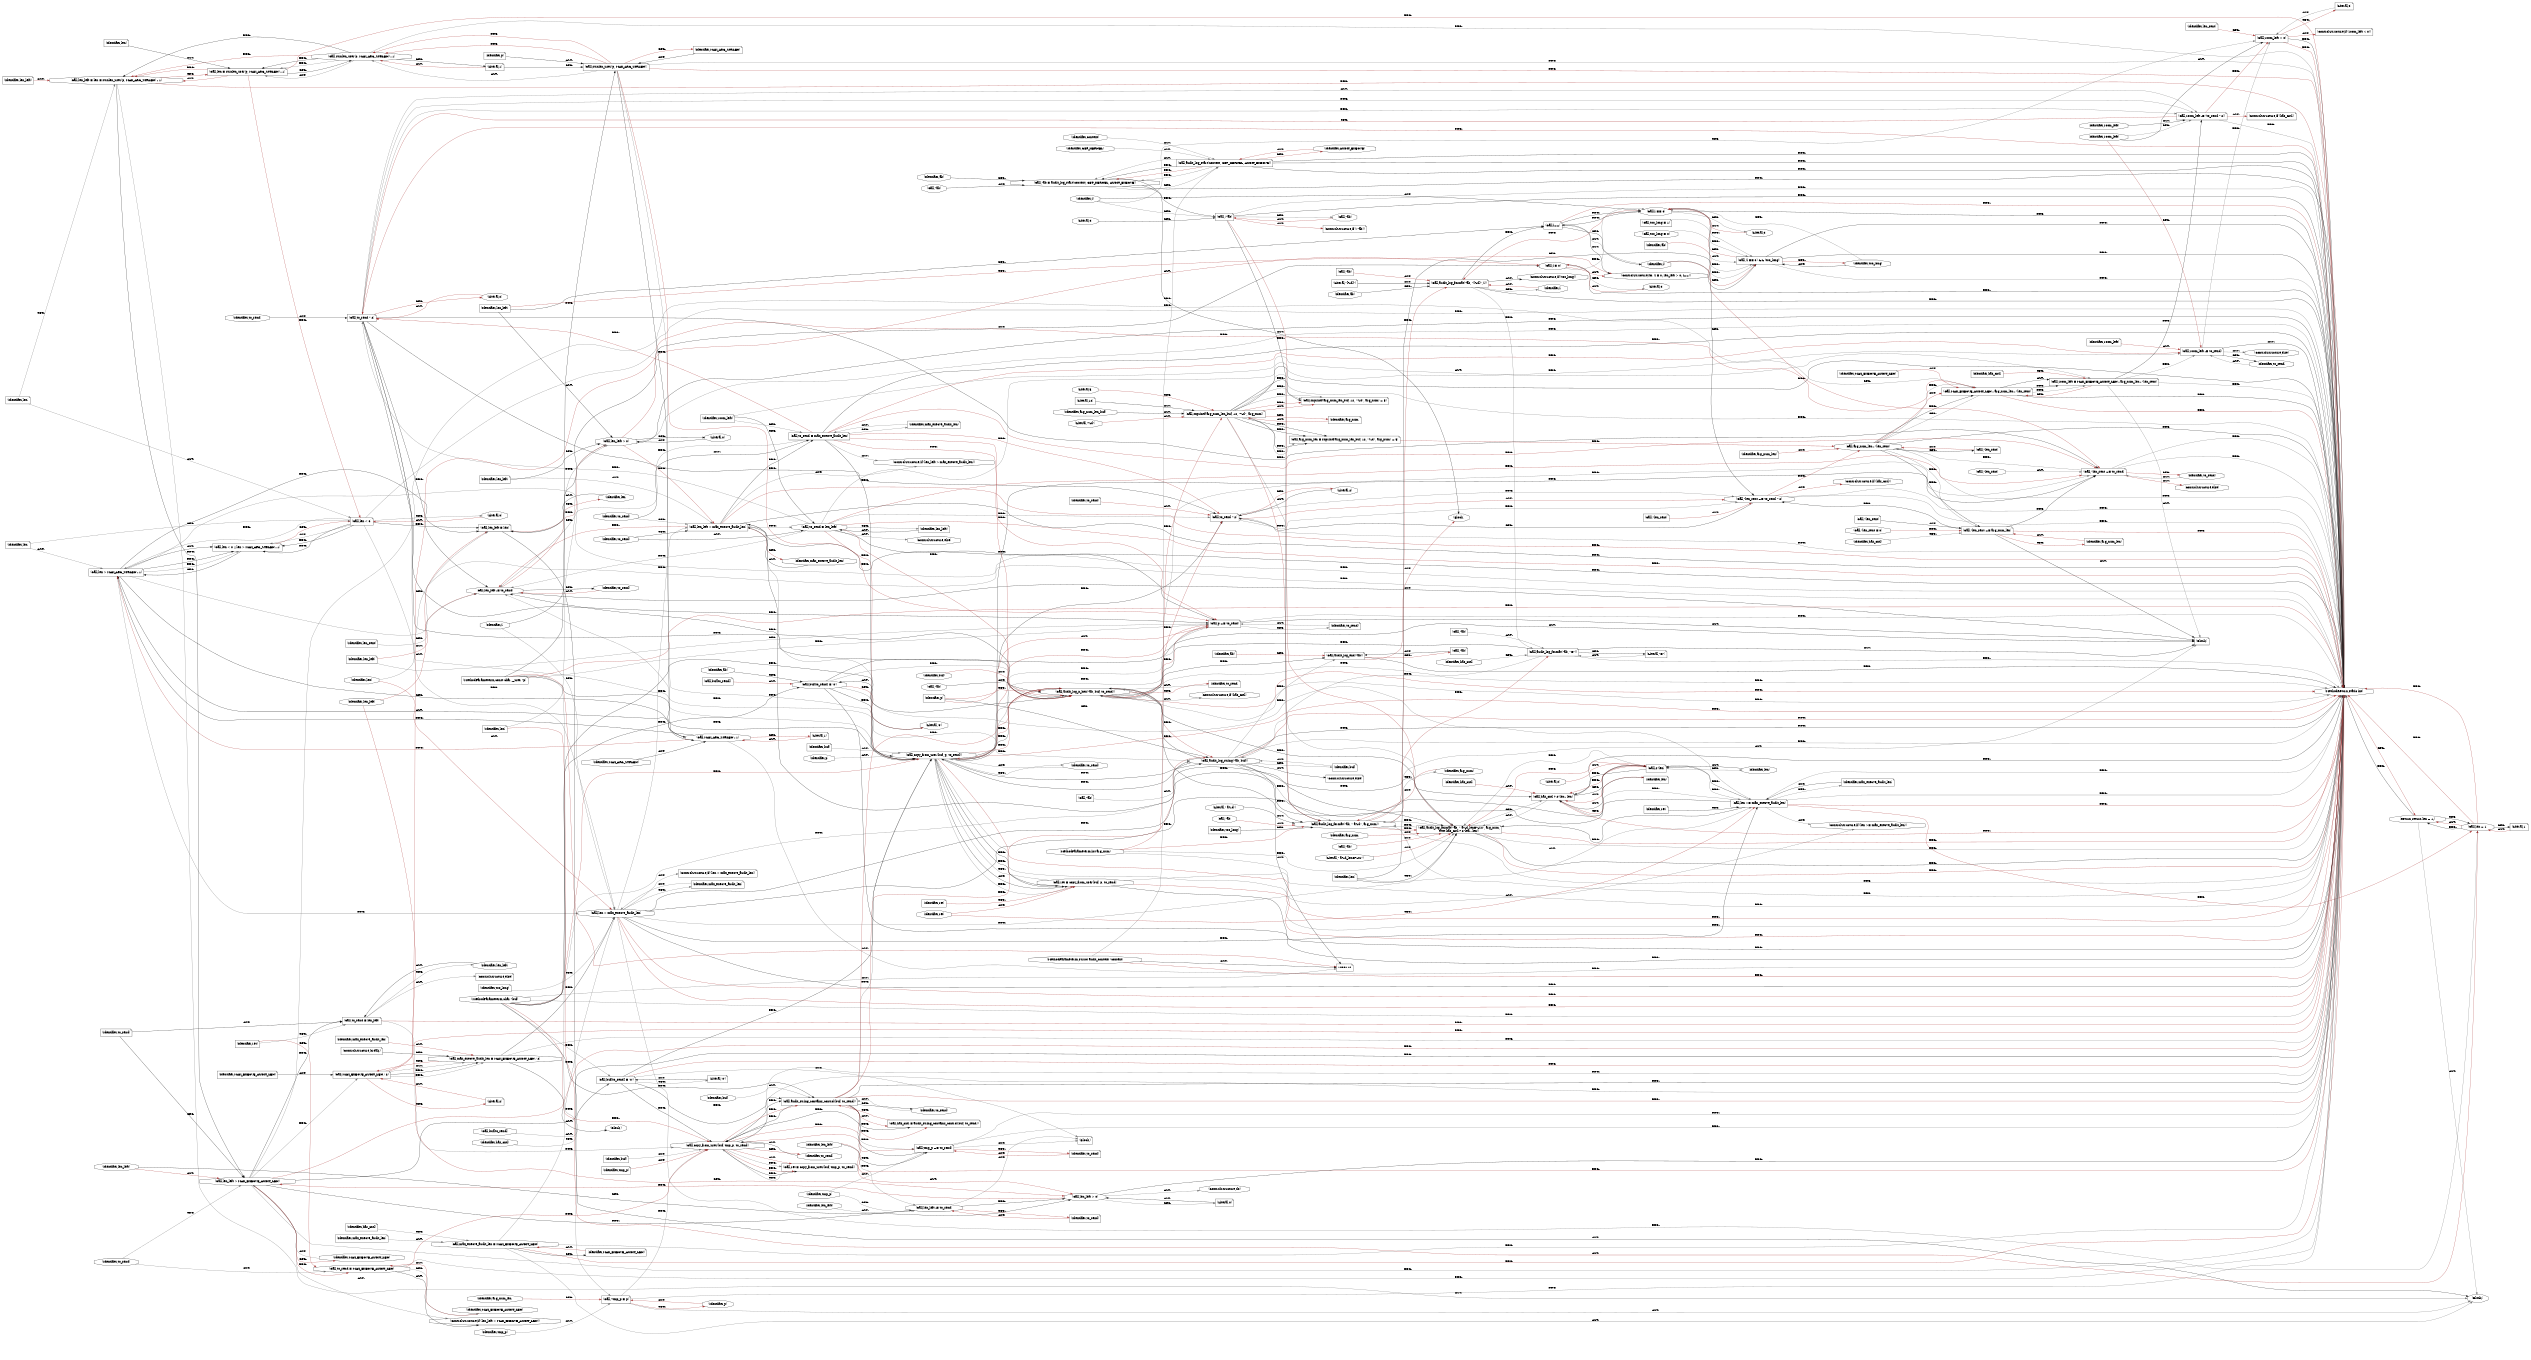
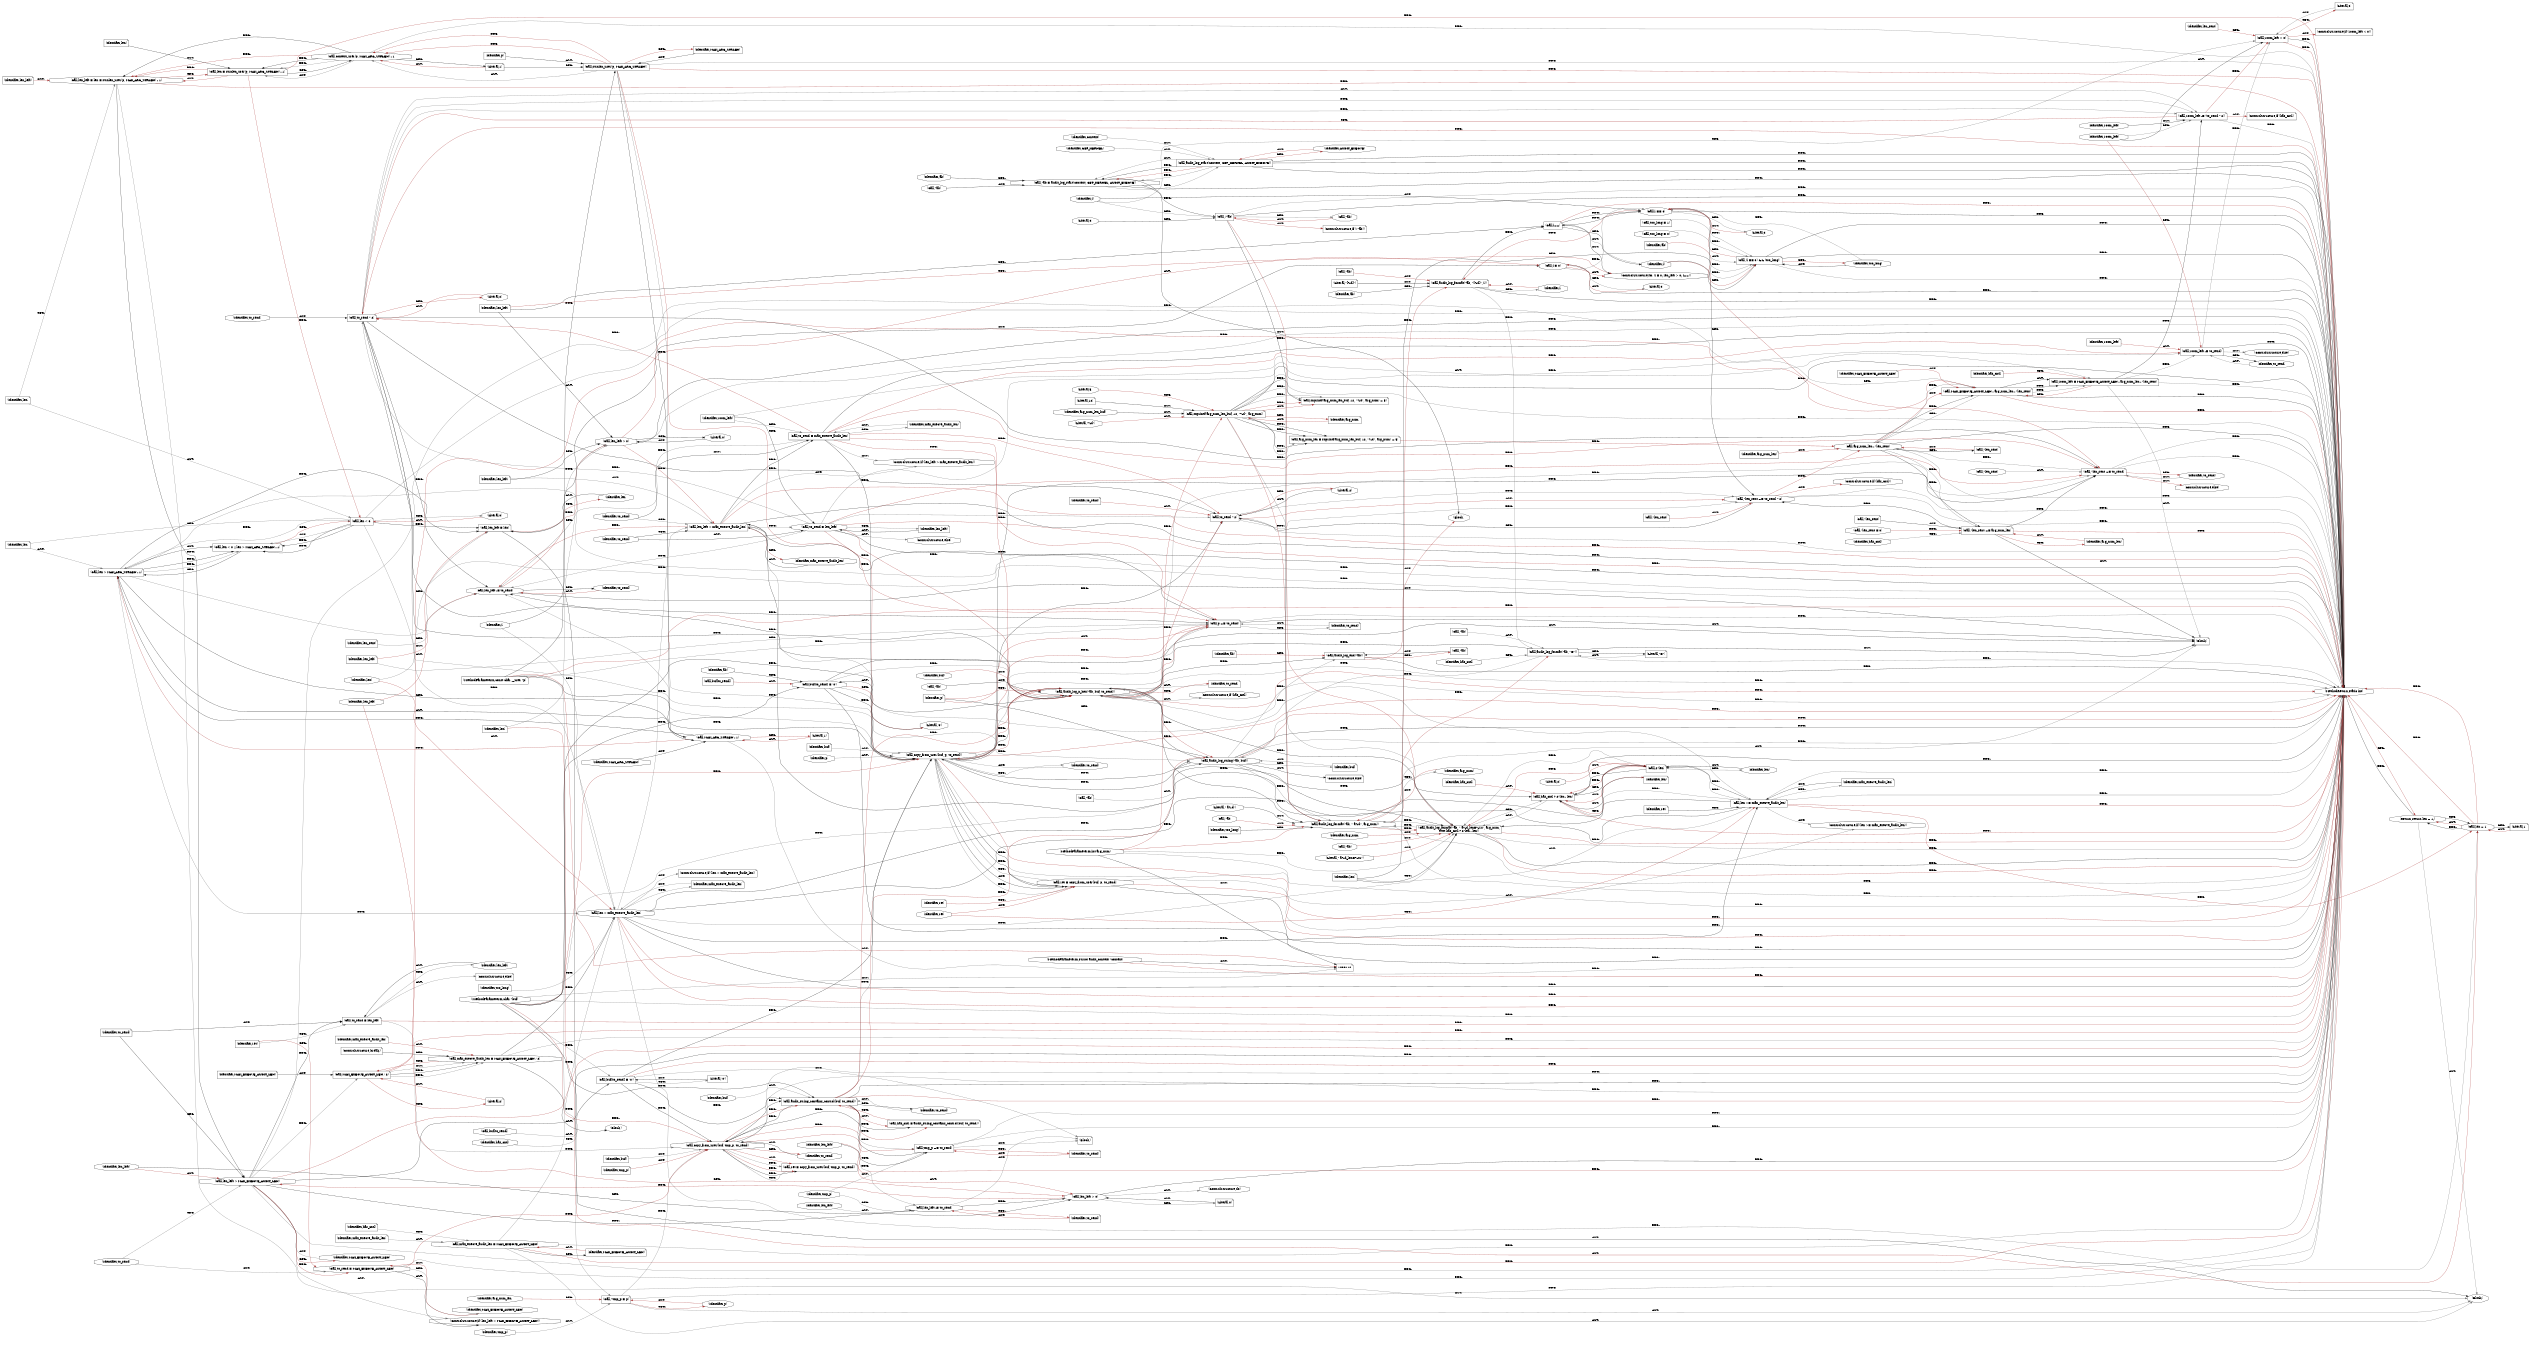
(362, 57) -> (362, 57)
(1553, 277) -> none
(2272, 342) -> (2272, 342)
(1163, 568) -> none
(1278, 863) -> (1218, 906)
